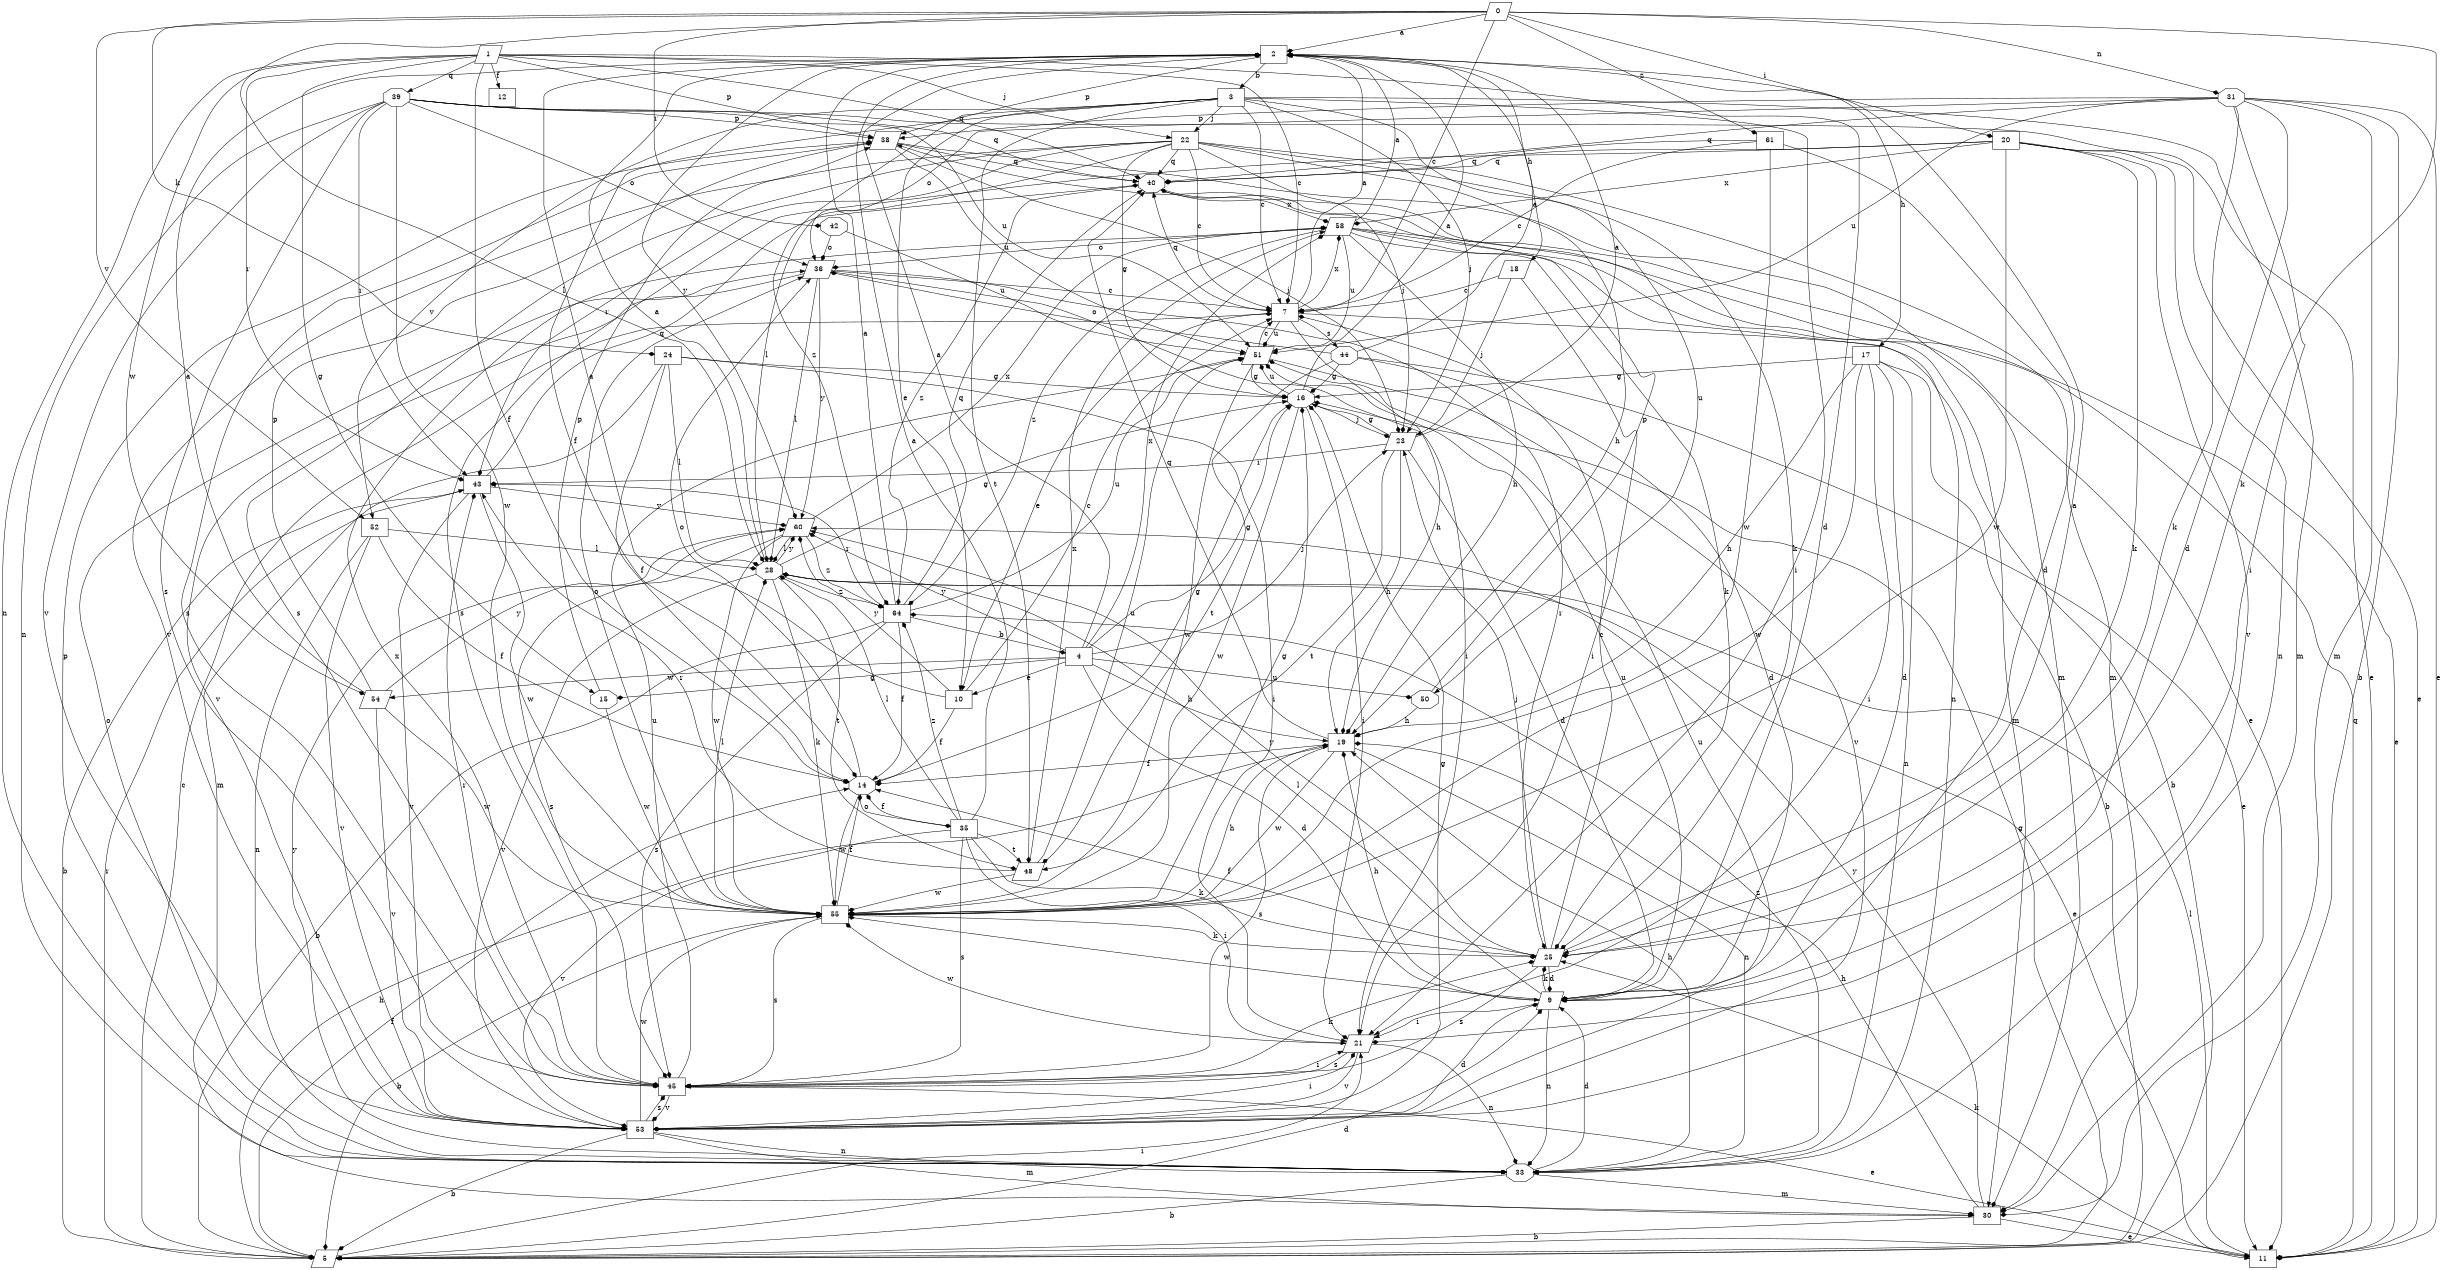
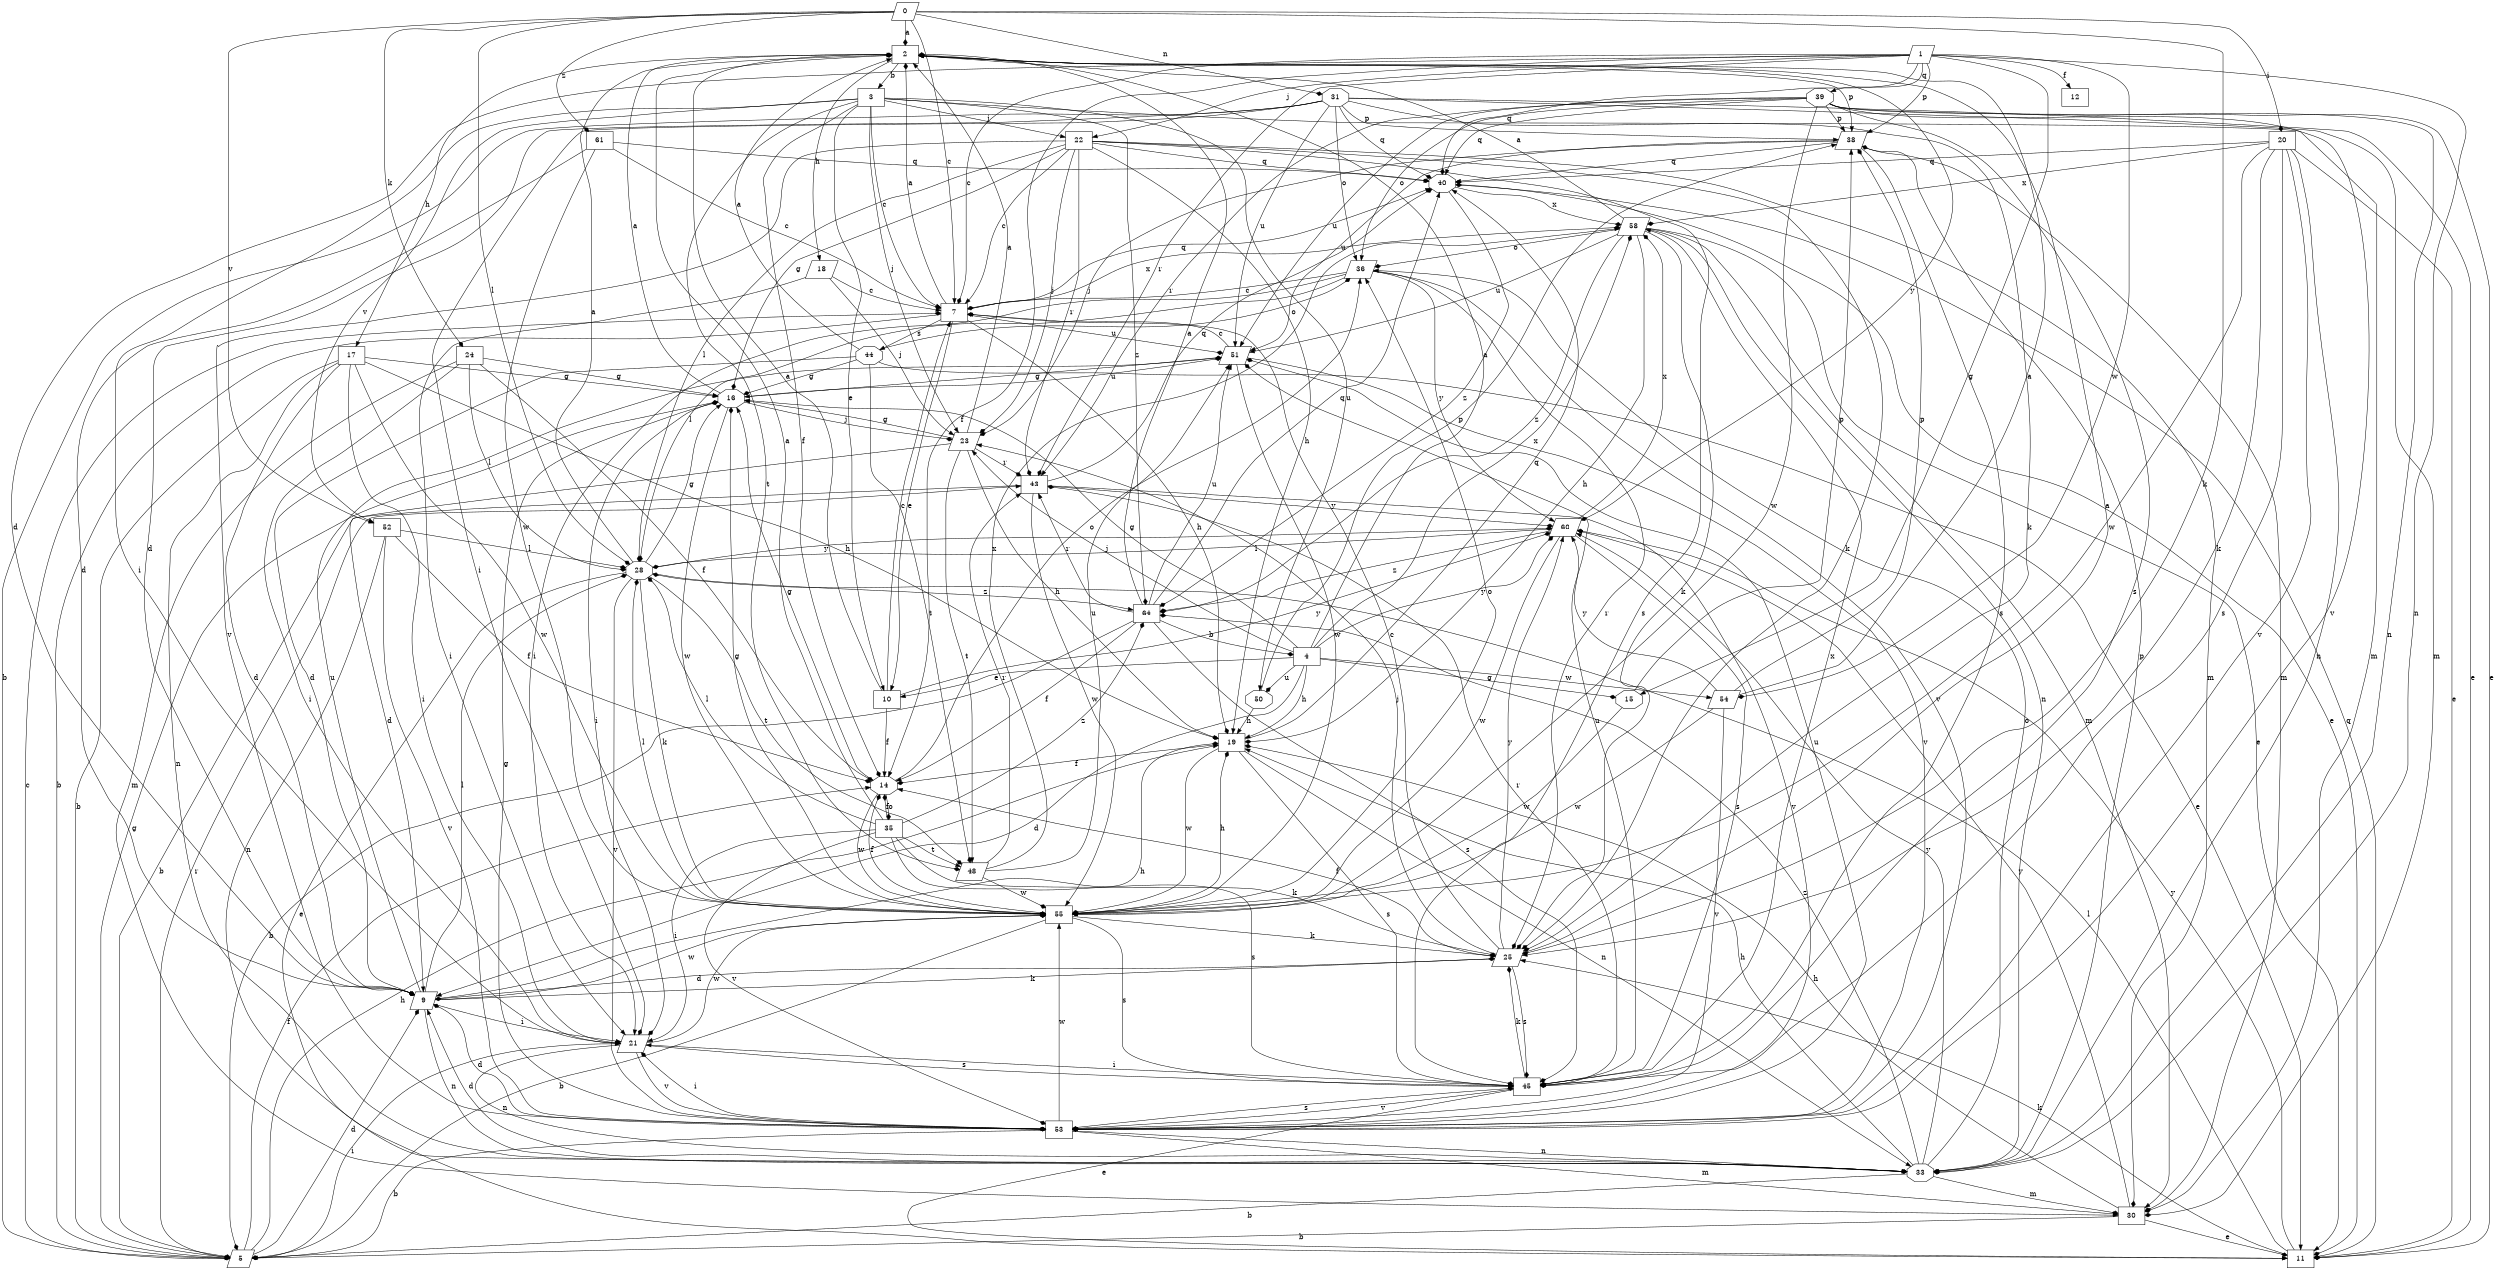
(834, 226) -> none
none -> (2090, 786)
